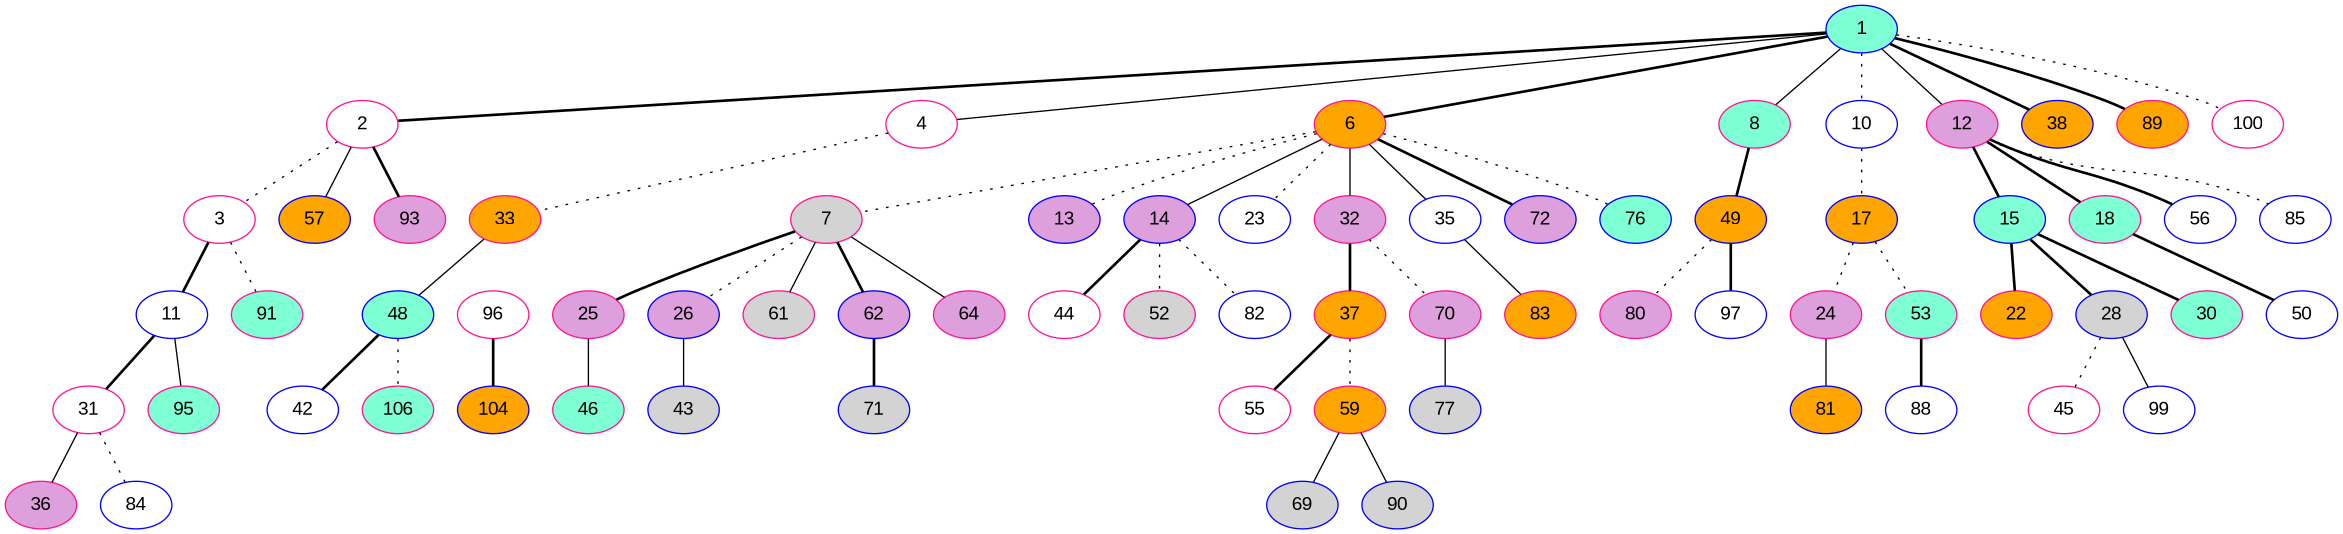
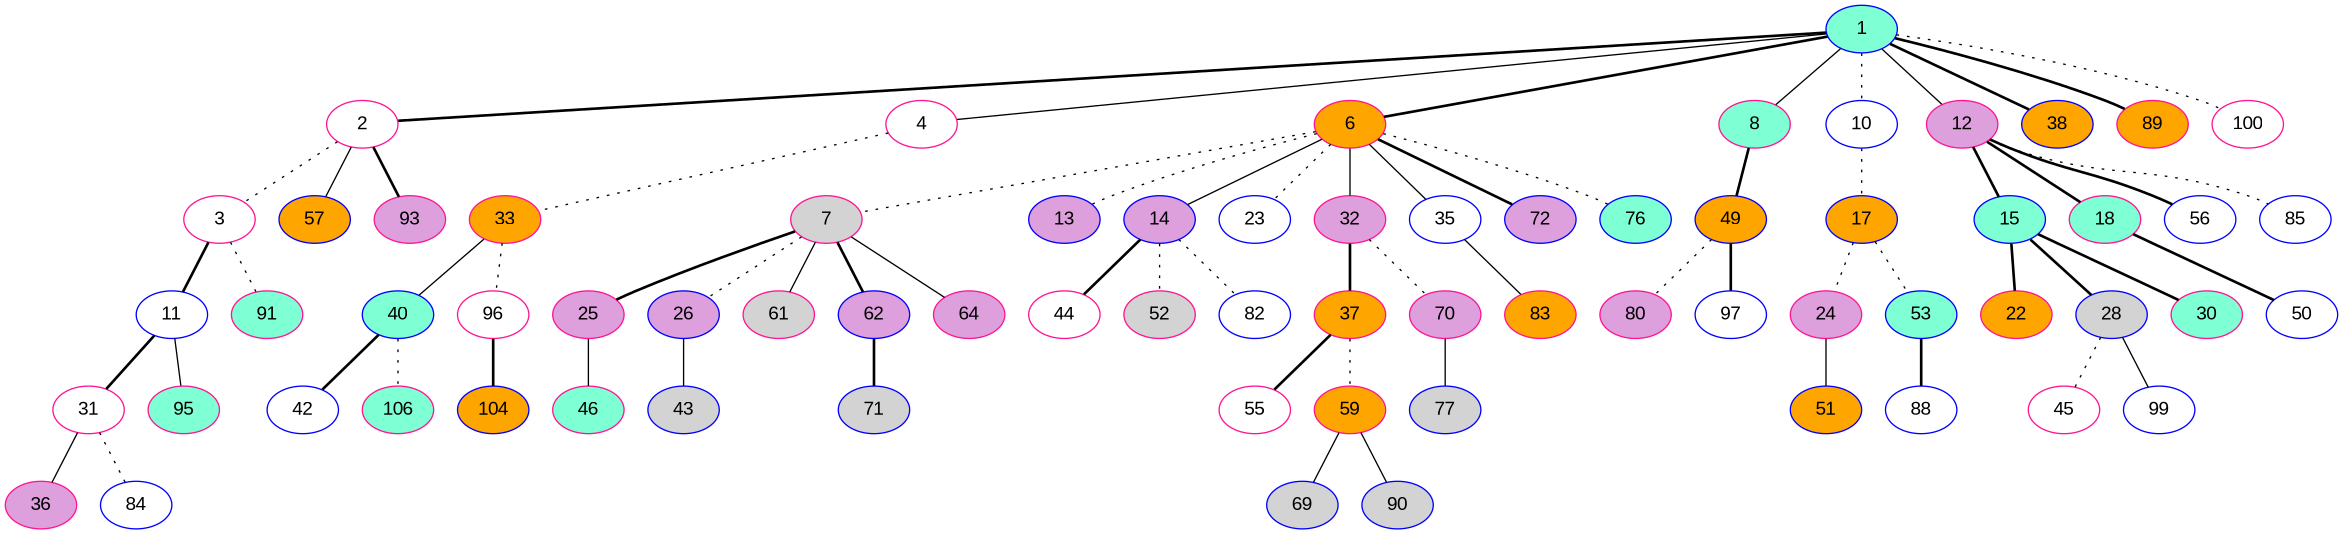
none -> (499, 267)
(398, 315) -> (398, 315)
(1921, 315) -> (1921, 315)
(1826, 410) -> (1826, 410)
